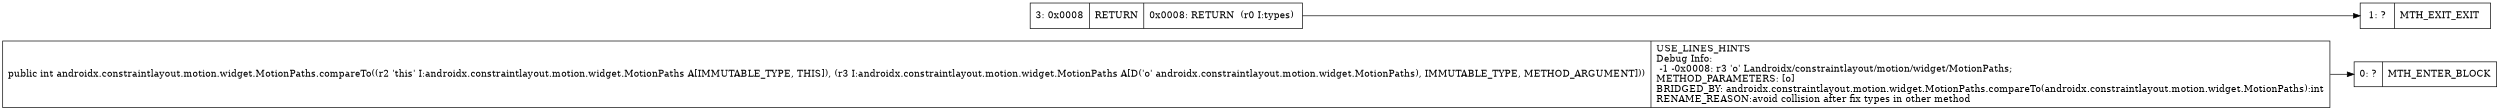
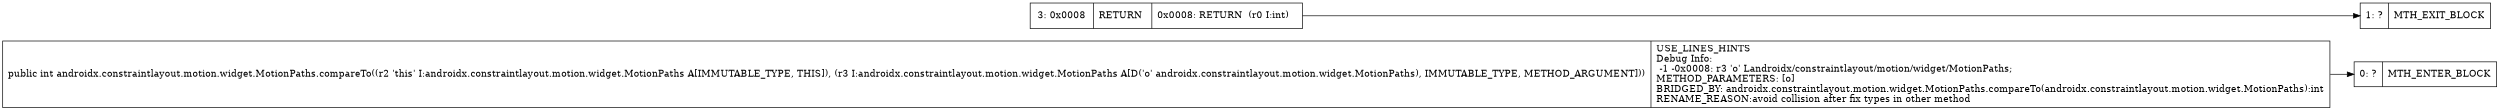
(1223, 15) -> (1225, 15)
(2439, 15) -> (2439, 15)
